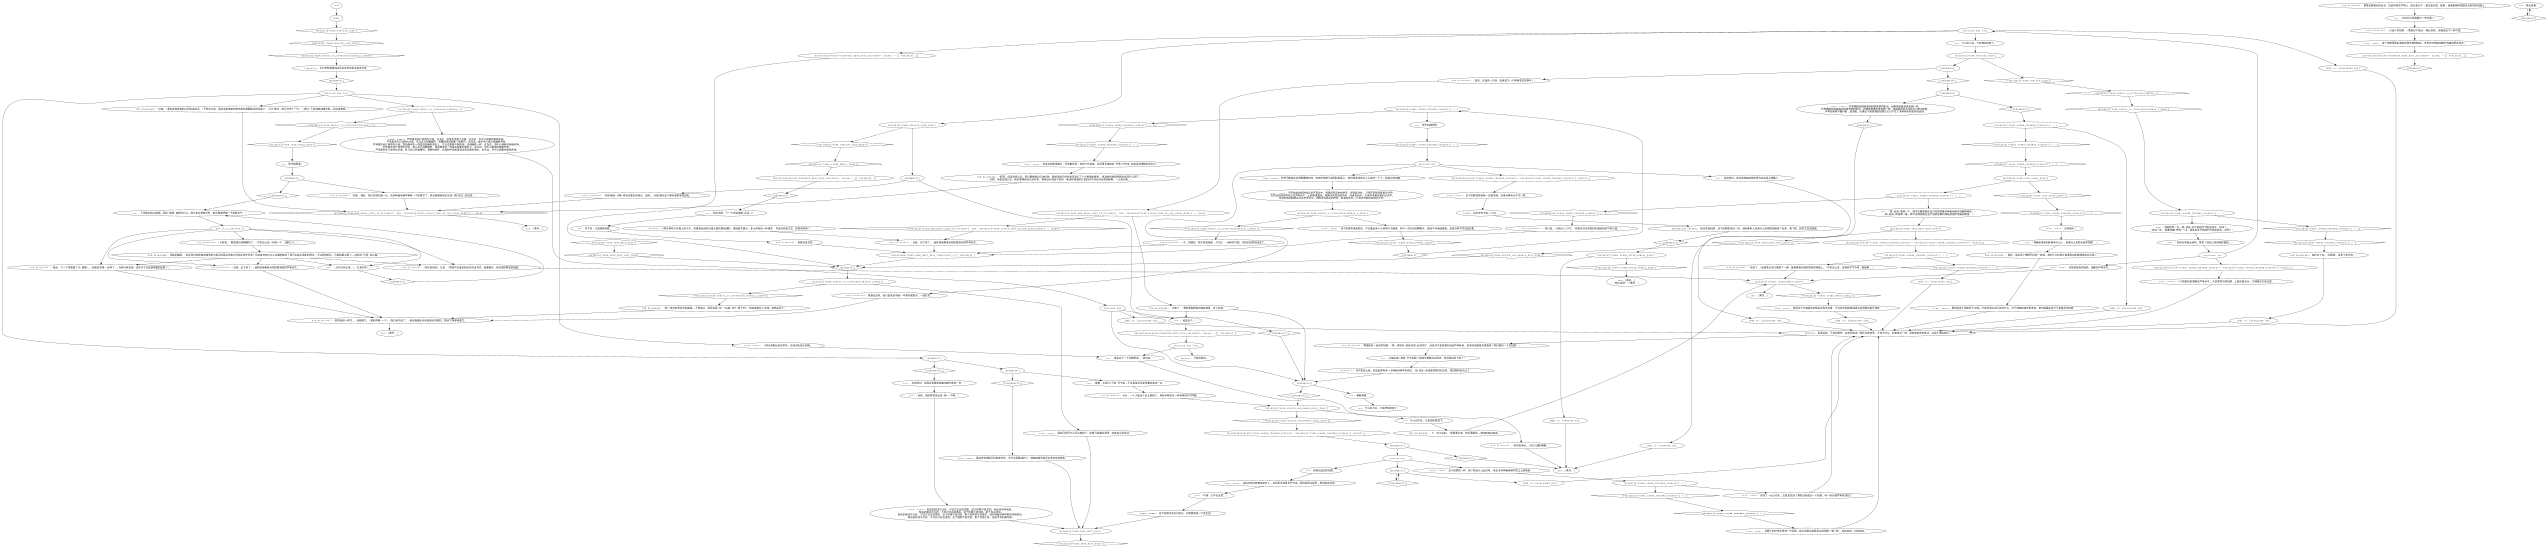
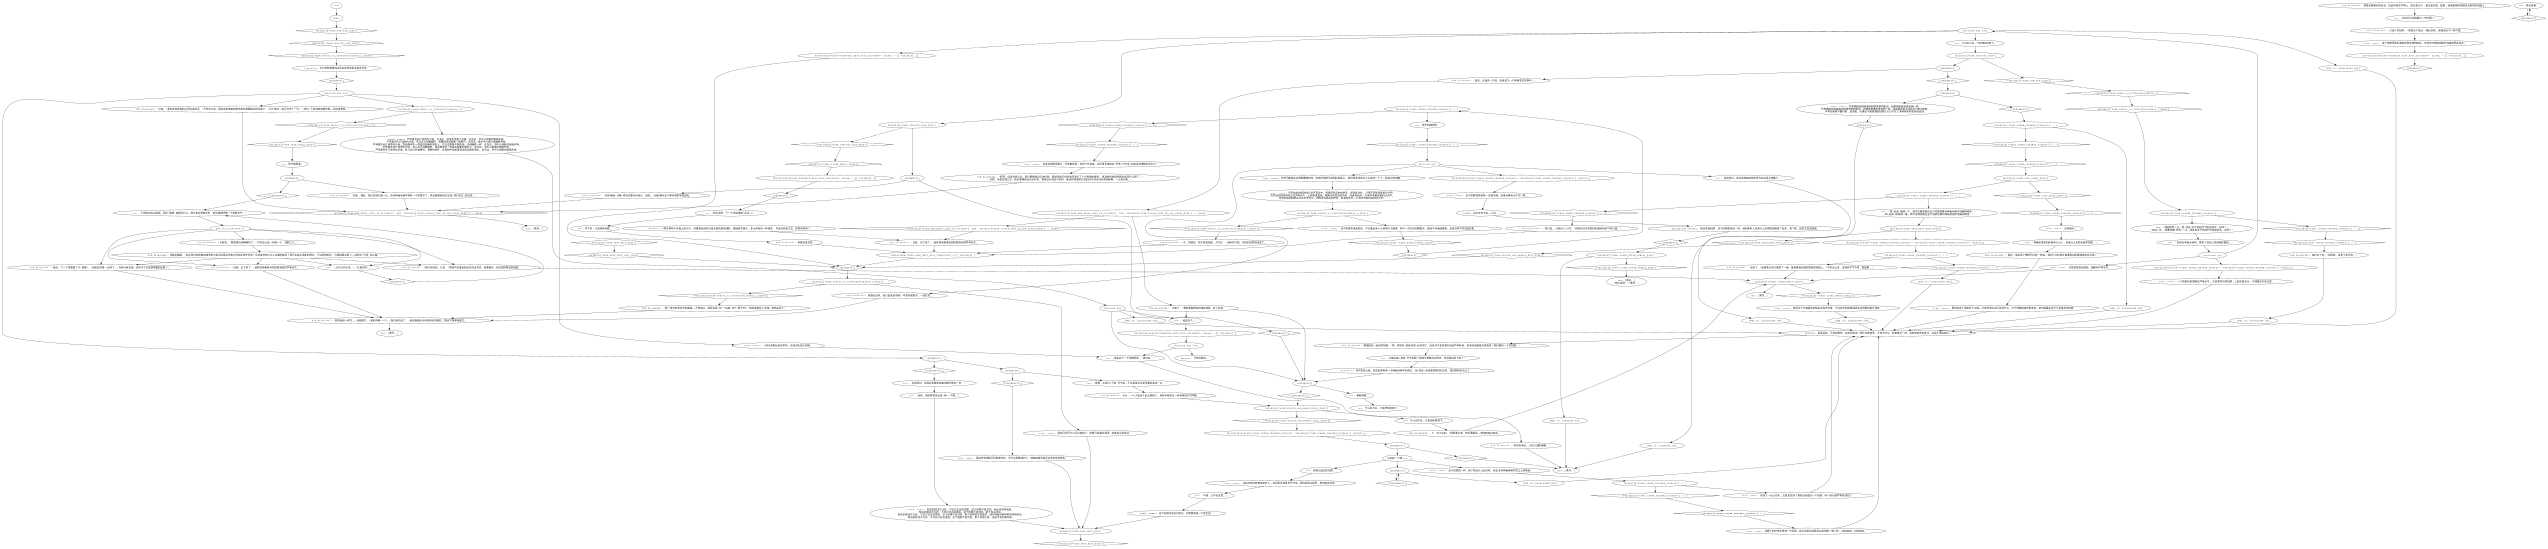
(2415, 24) -> none
(1397, 458) -> (1397, 458)
